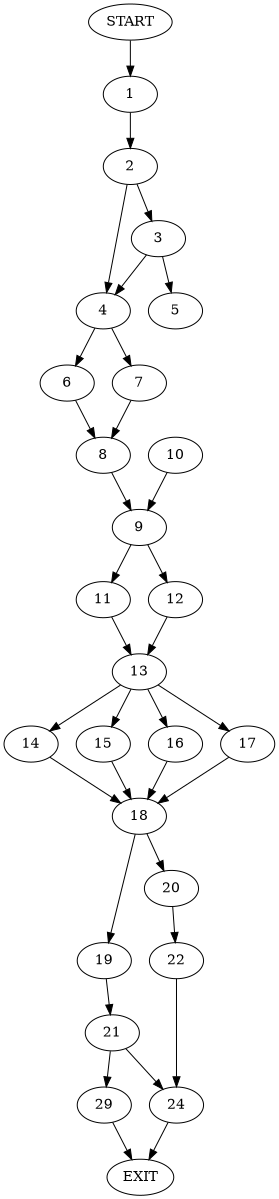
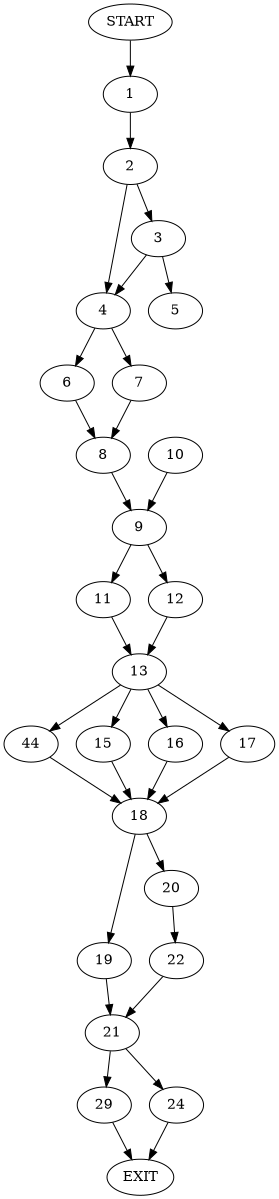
(31, 744) -> (31, 744)
(176, 1028) -> (148, 993)
